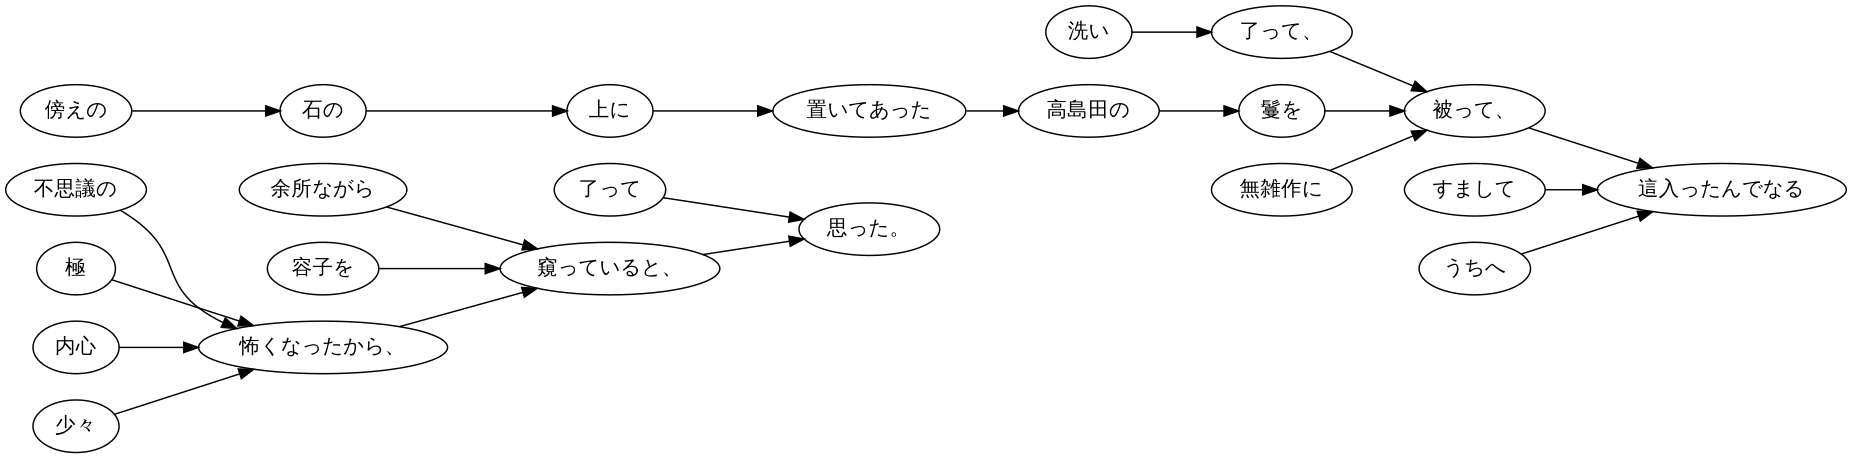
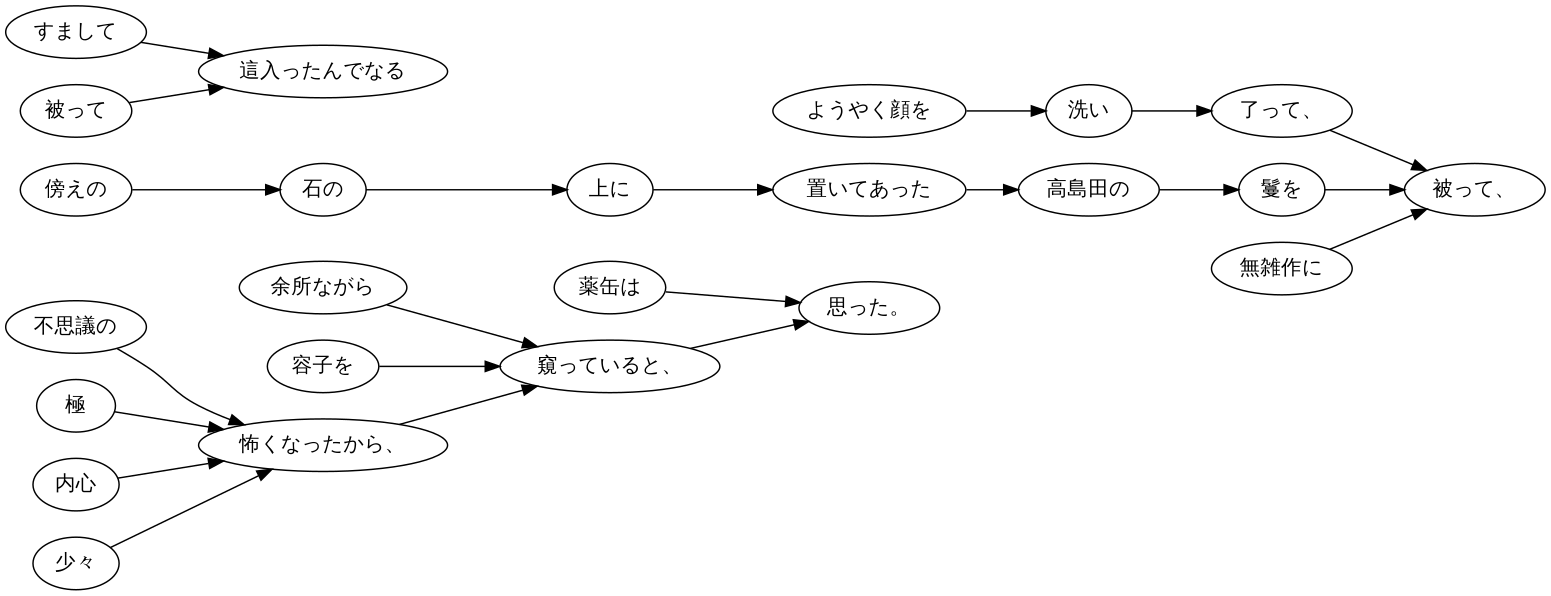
none -> (869, 111)
(1583, 146) -> none
(610, 190) -> (610, 288)
(1475, 269) -> (76, 111)
